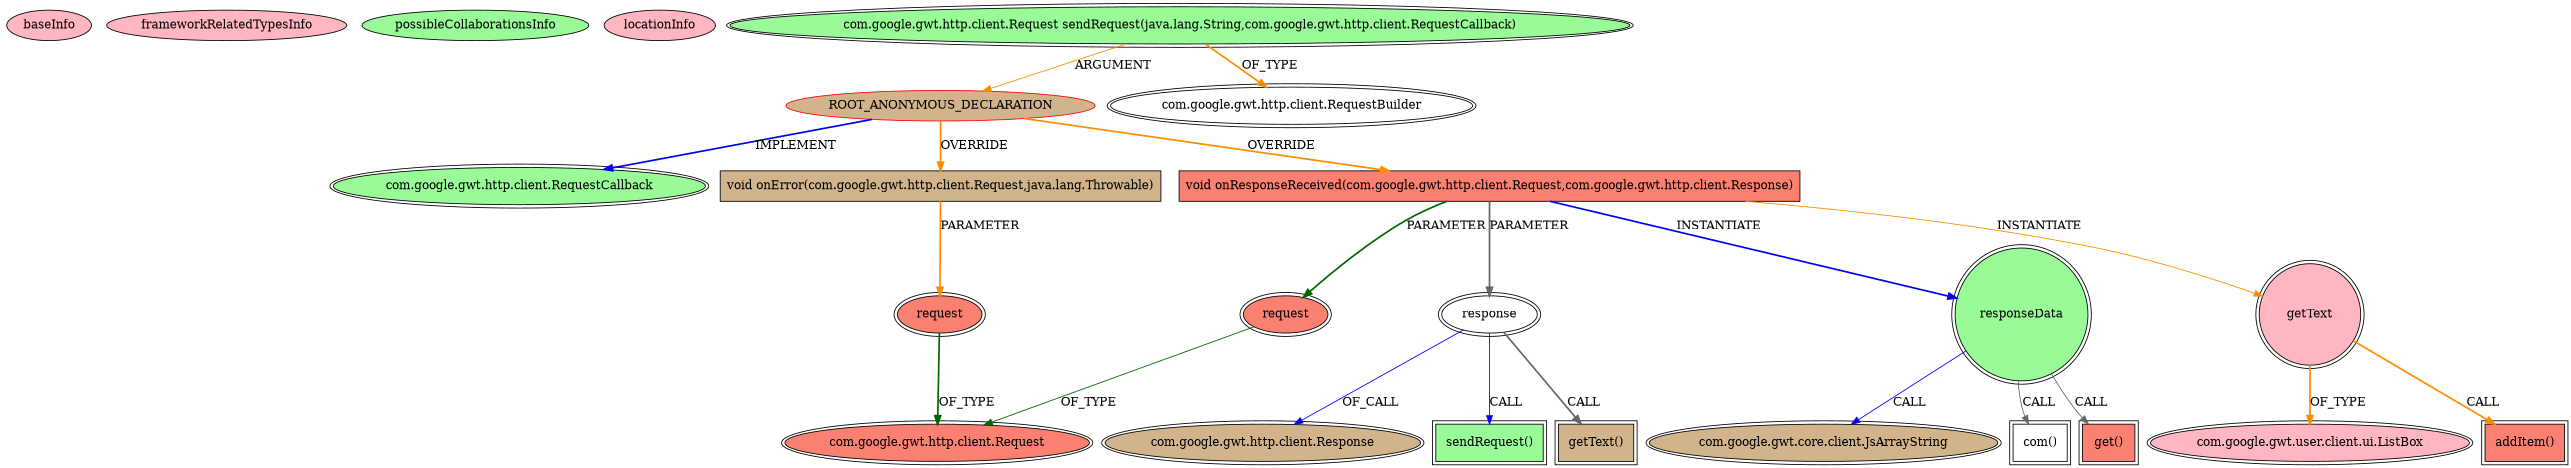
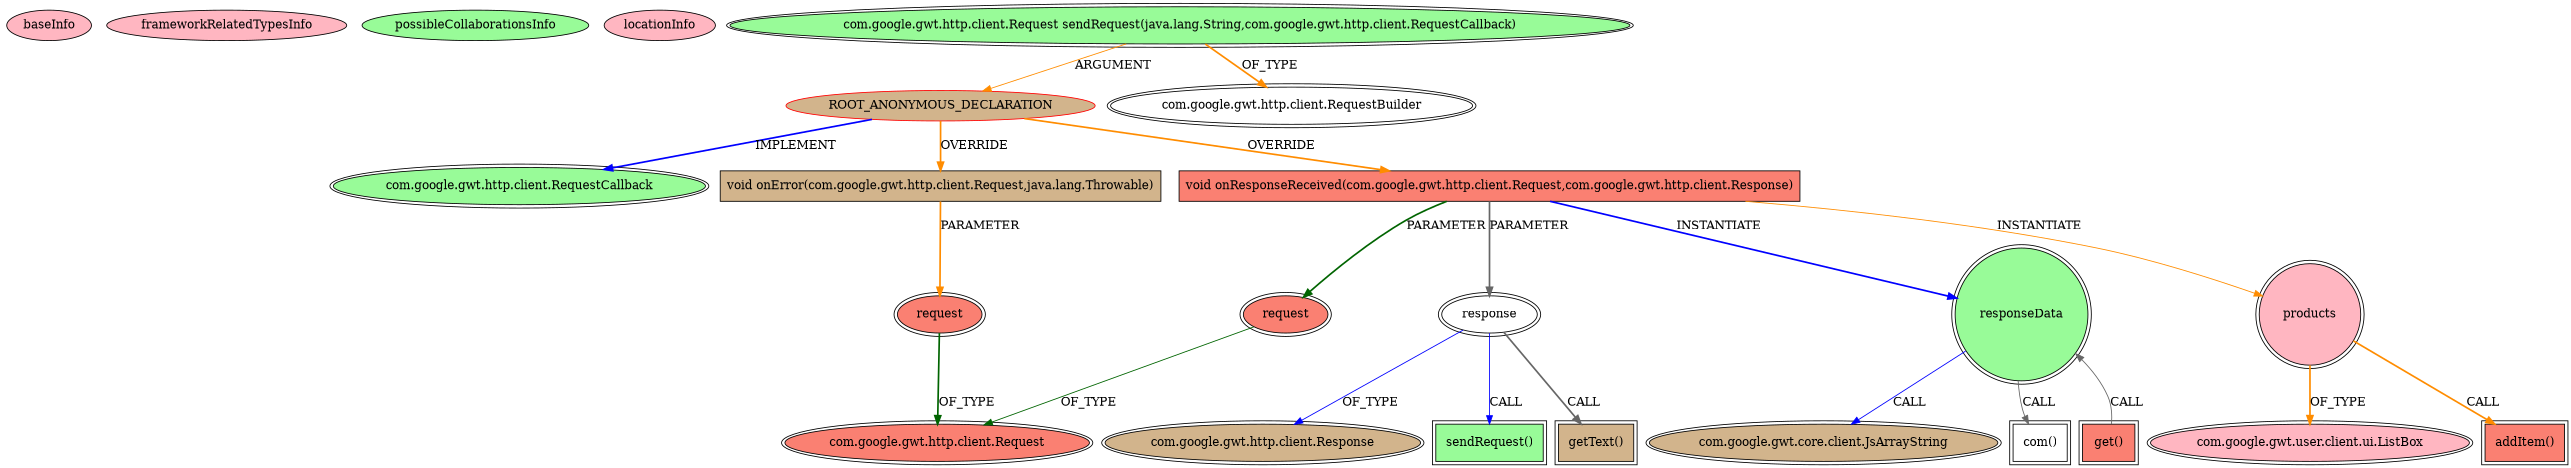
(2310, 314) -> (2310, 314)
(2066, 397) -> (2104, 389)
(1371, 403) -> (1371, 403)
